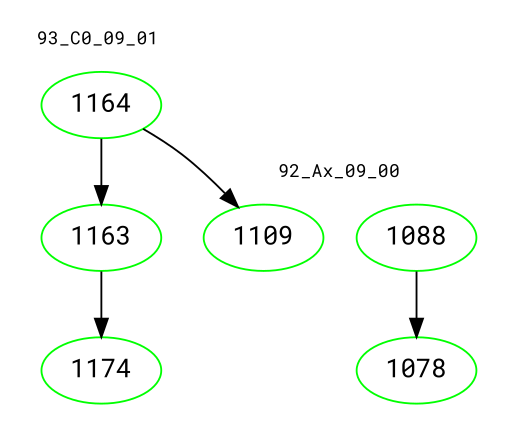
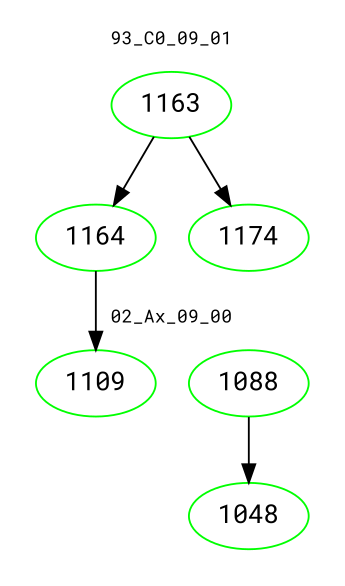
(101, 162) -> (139, 163)
(340, 172) -> (172, 318)
(417, 370) -> (249, 516)
